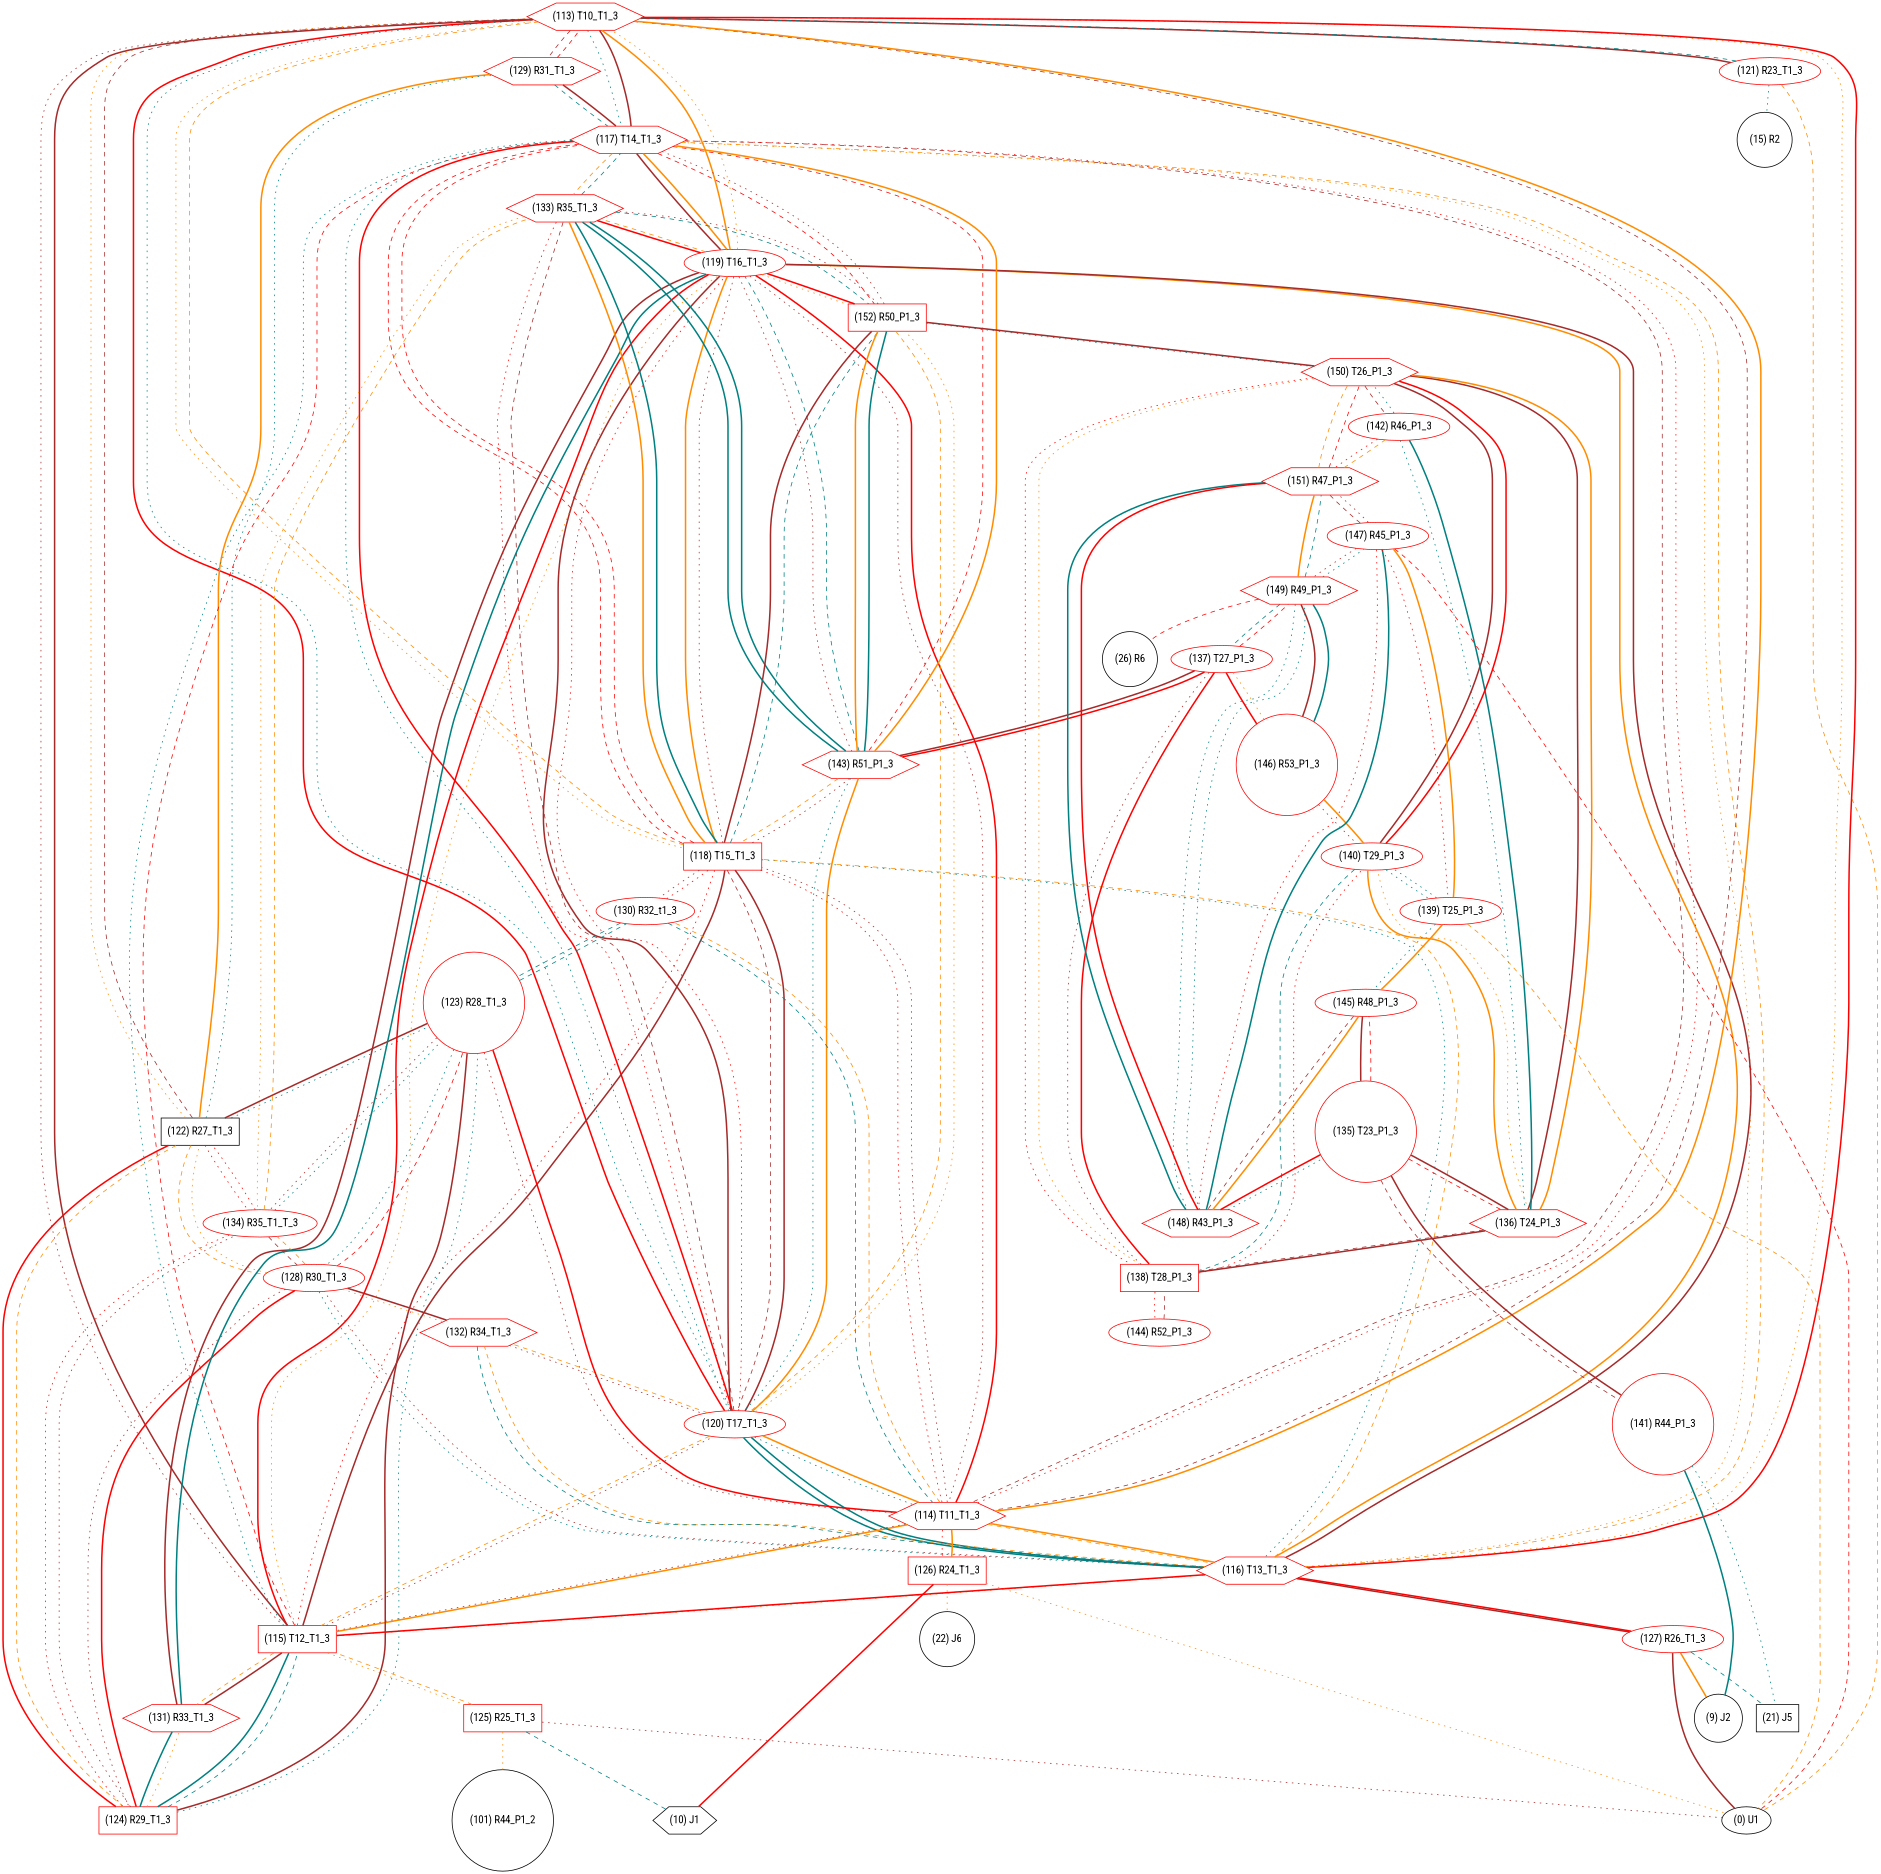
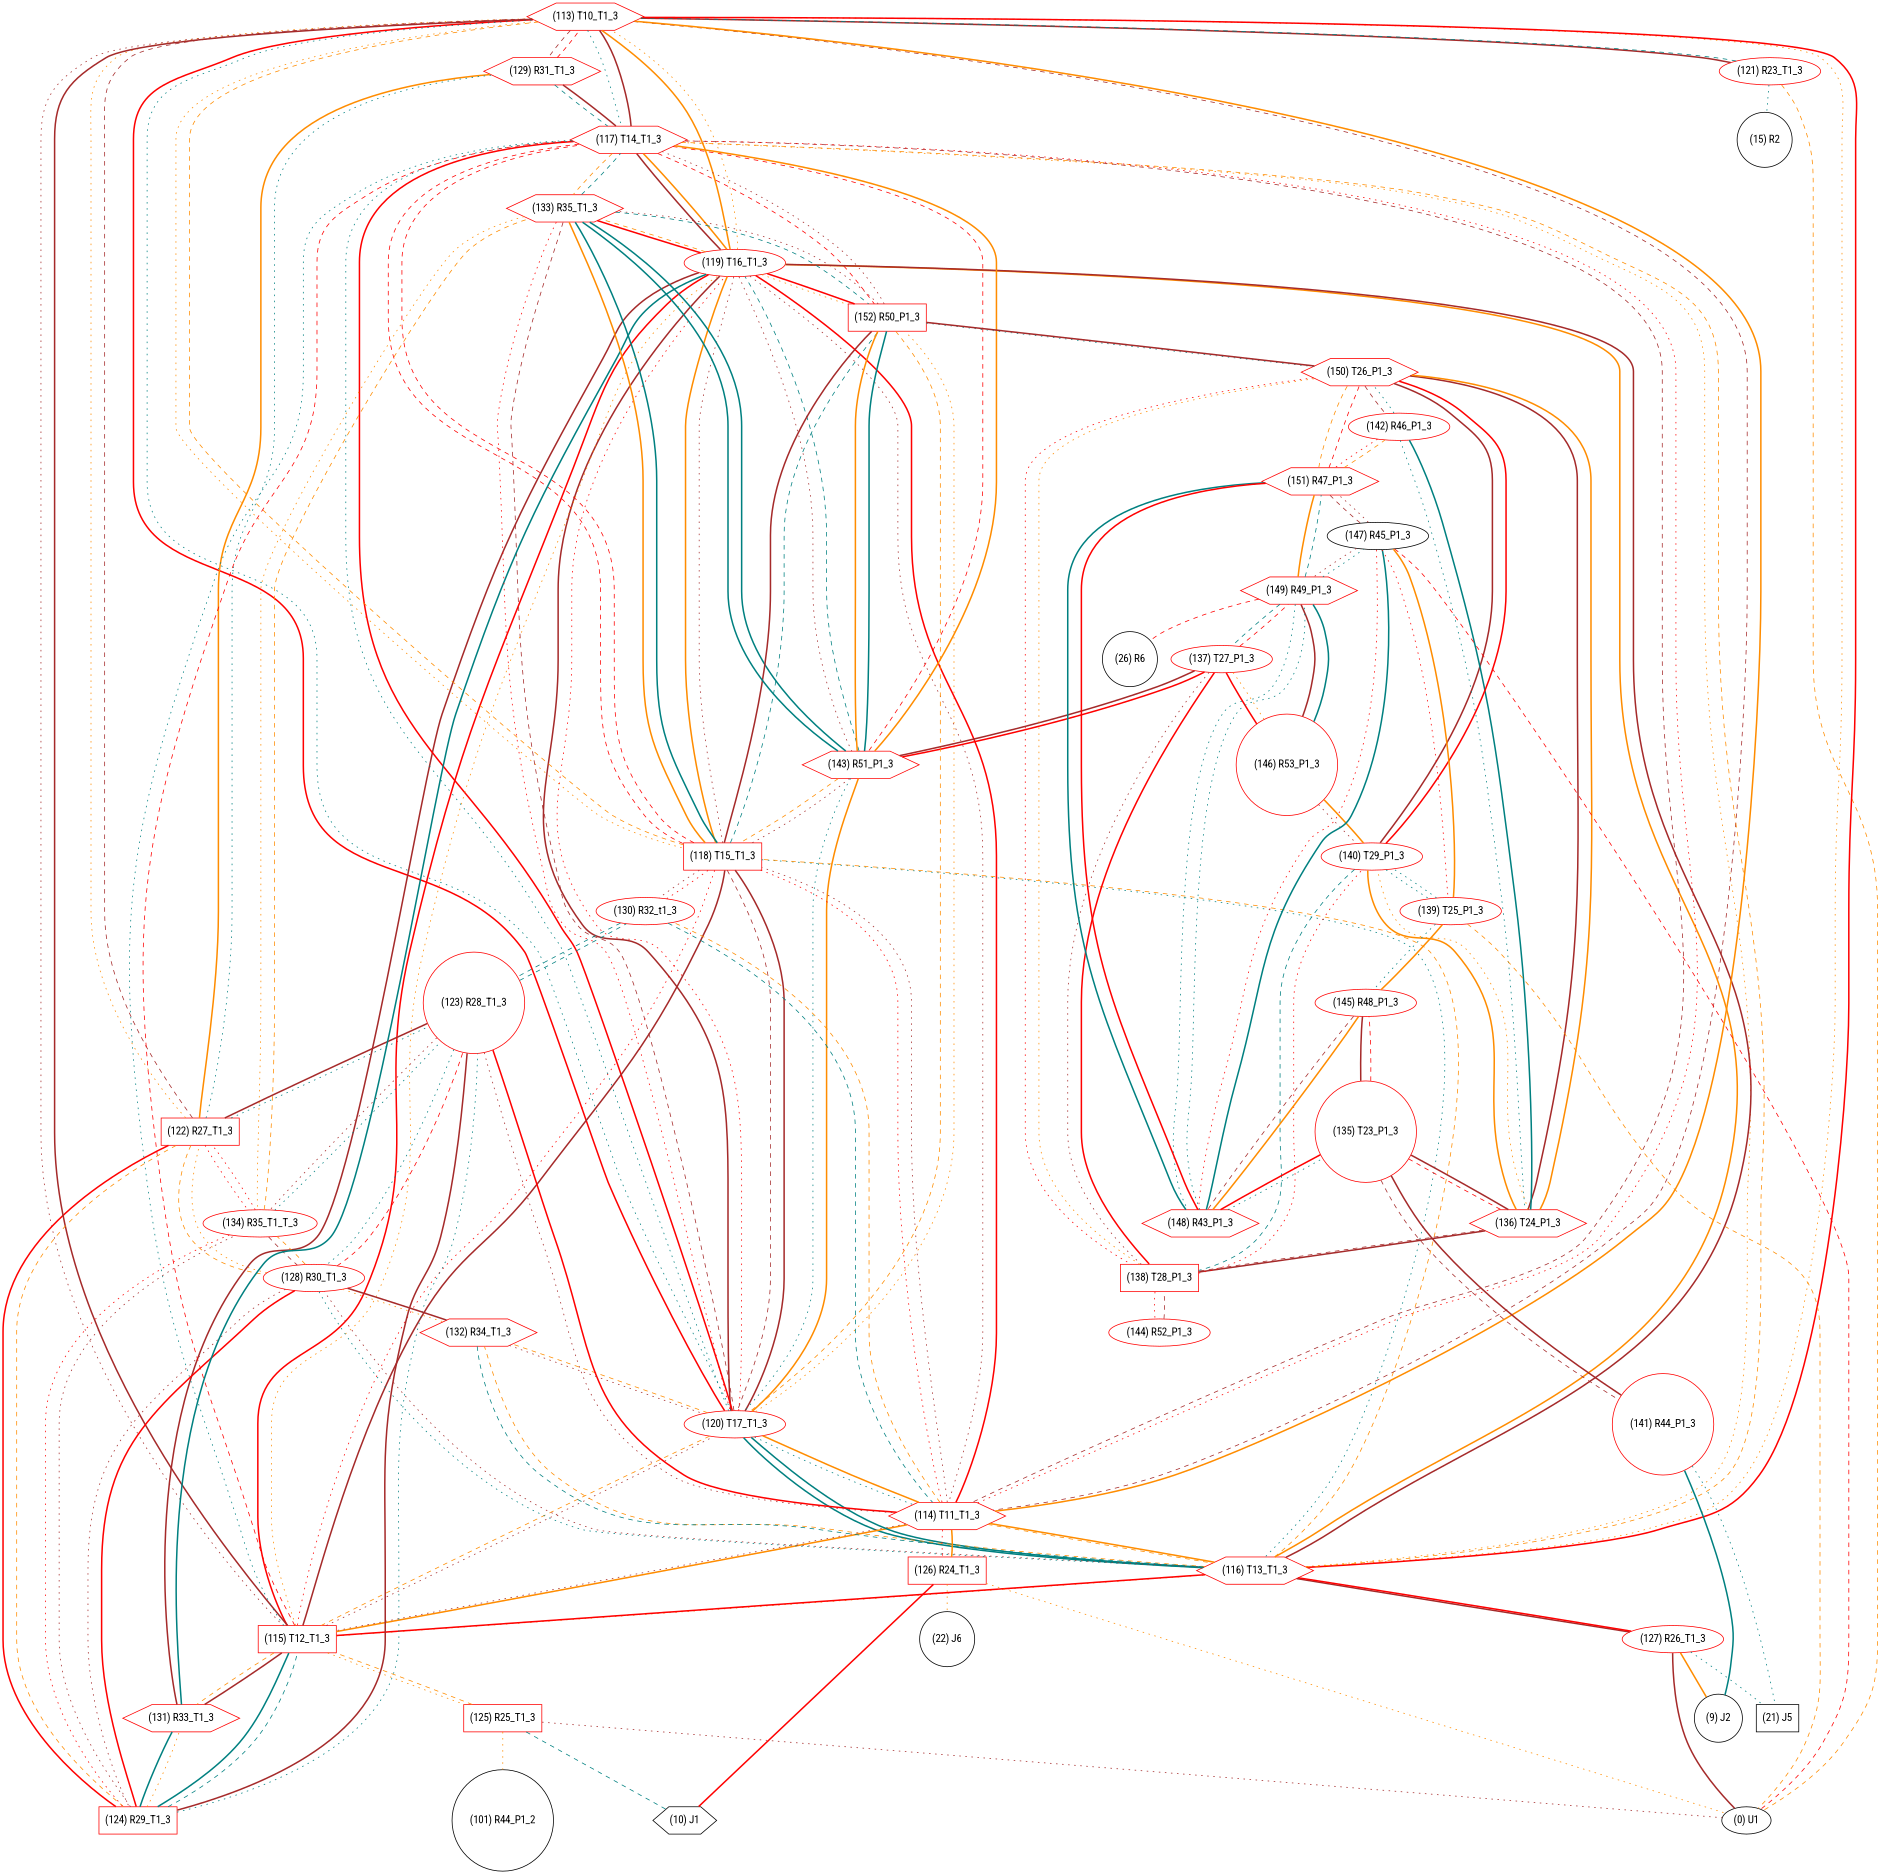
(1378, 536) -> (1378, 536)
(200, 1132) -> (200, 1132)
(1723, 1675) -> (1723, 1675)
